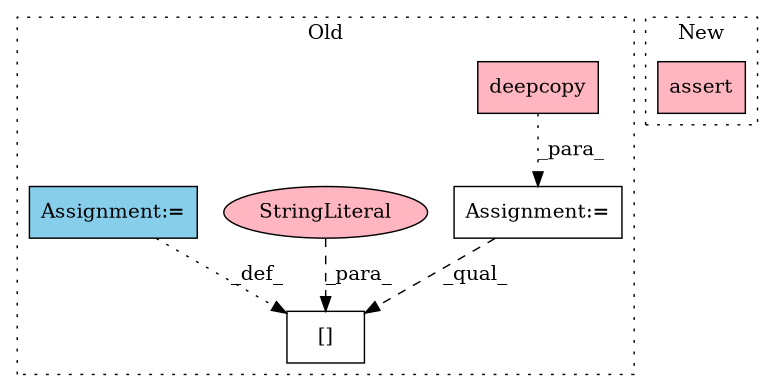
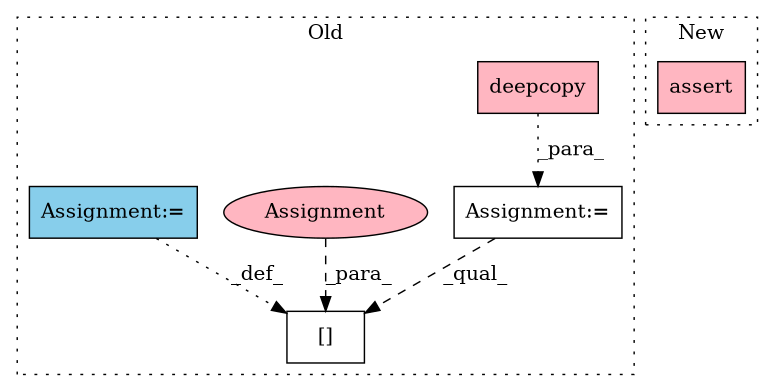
(326, 212) -> (326, 212)
